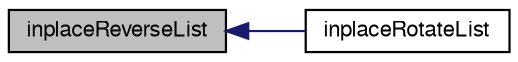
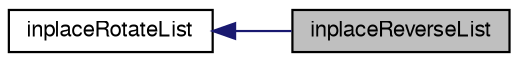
(277, 31) -> (263, 31)
